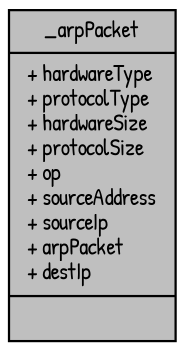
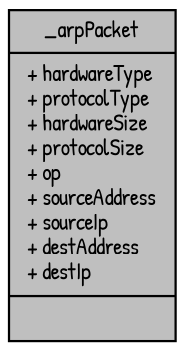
(75, 248) -> (83, 248)
